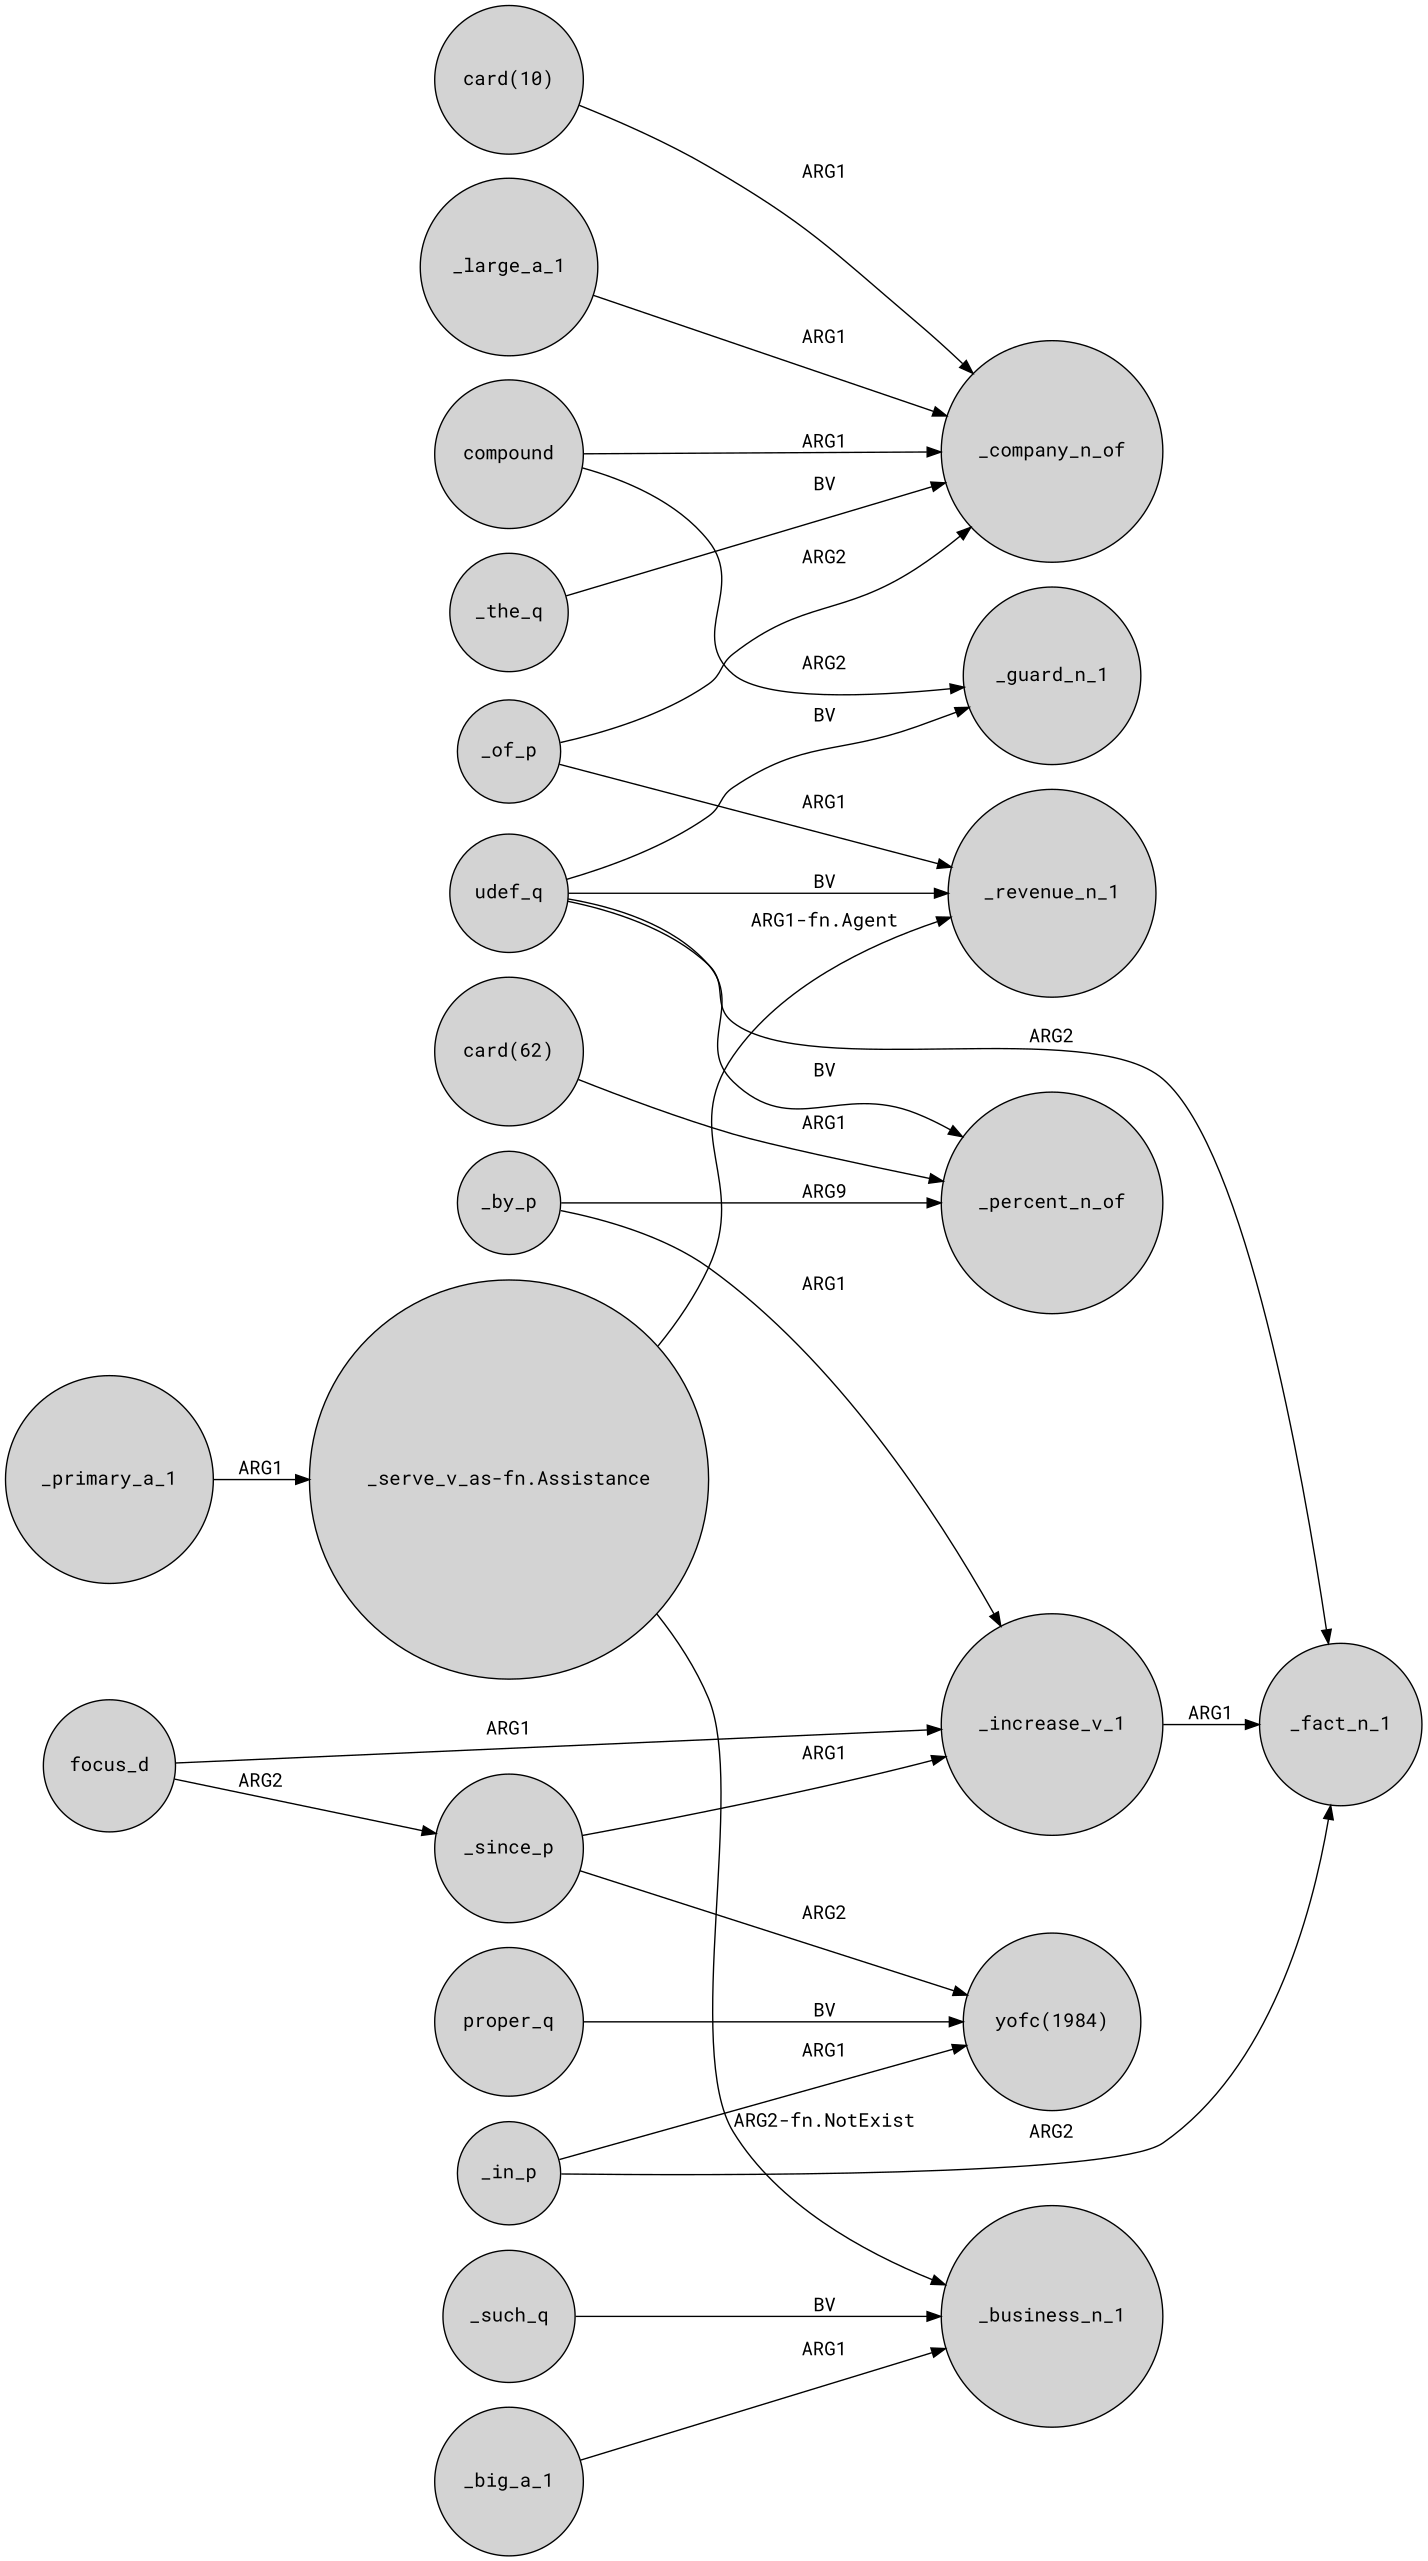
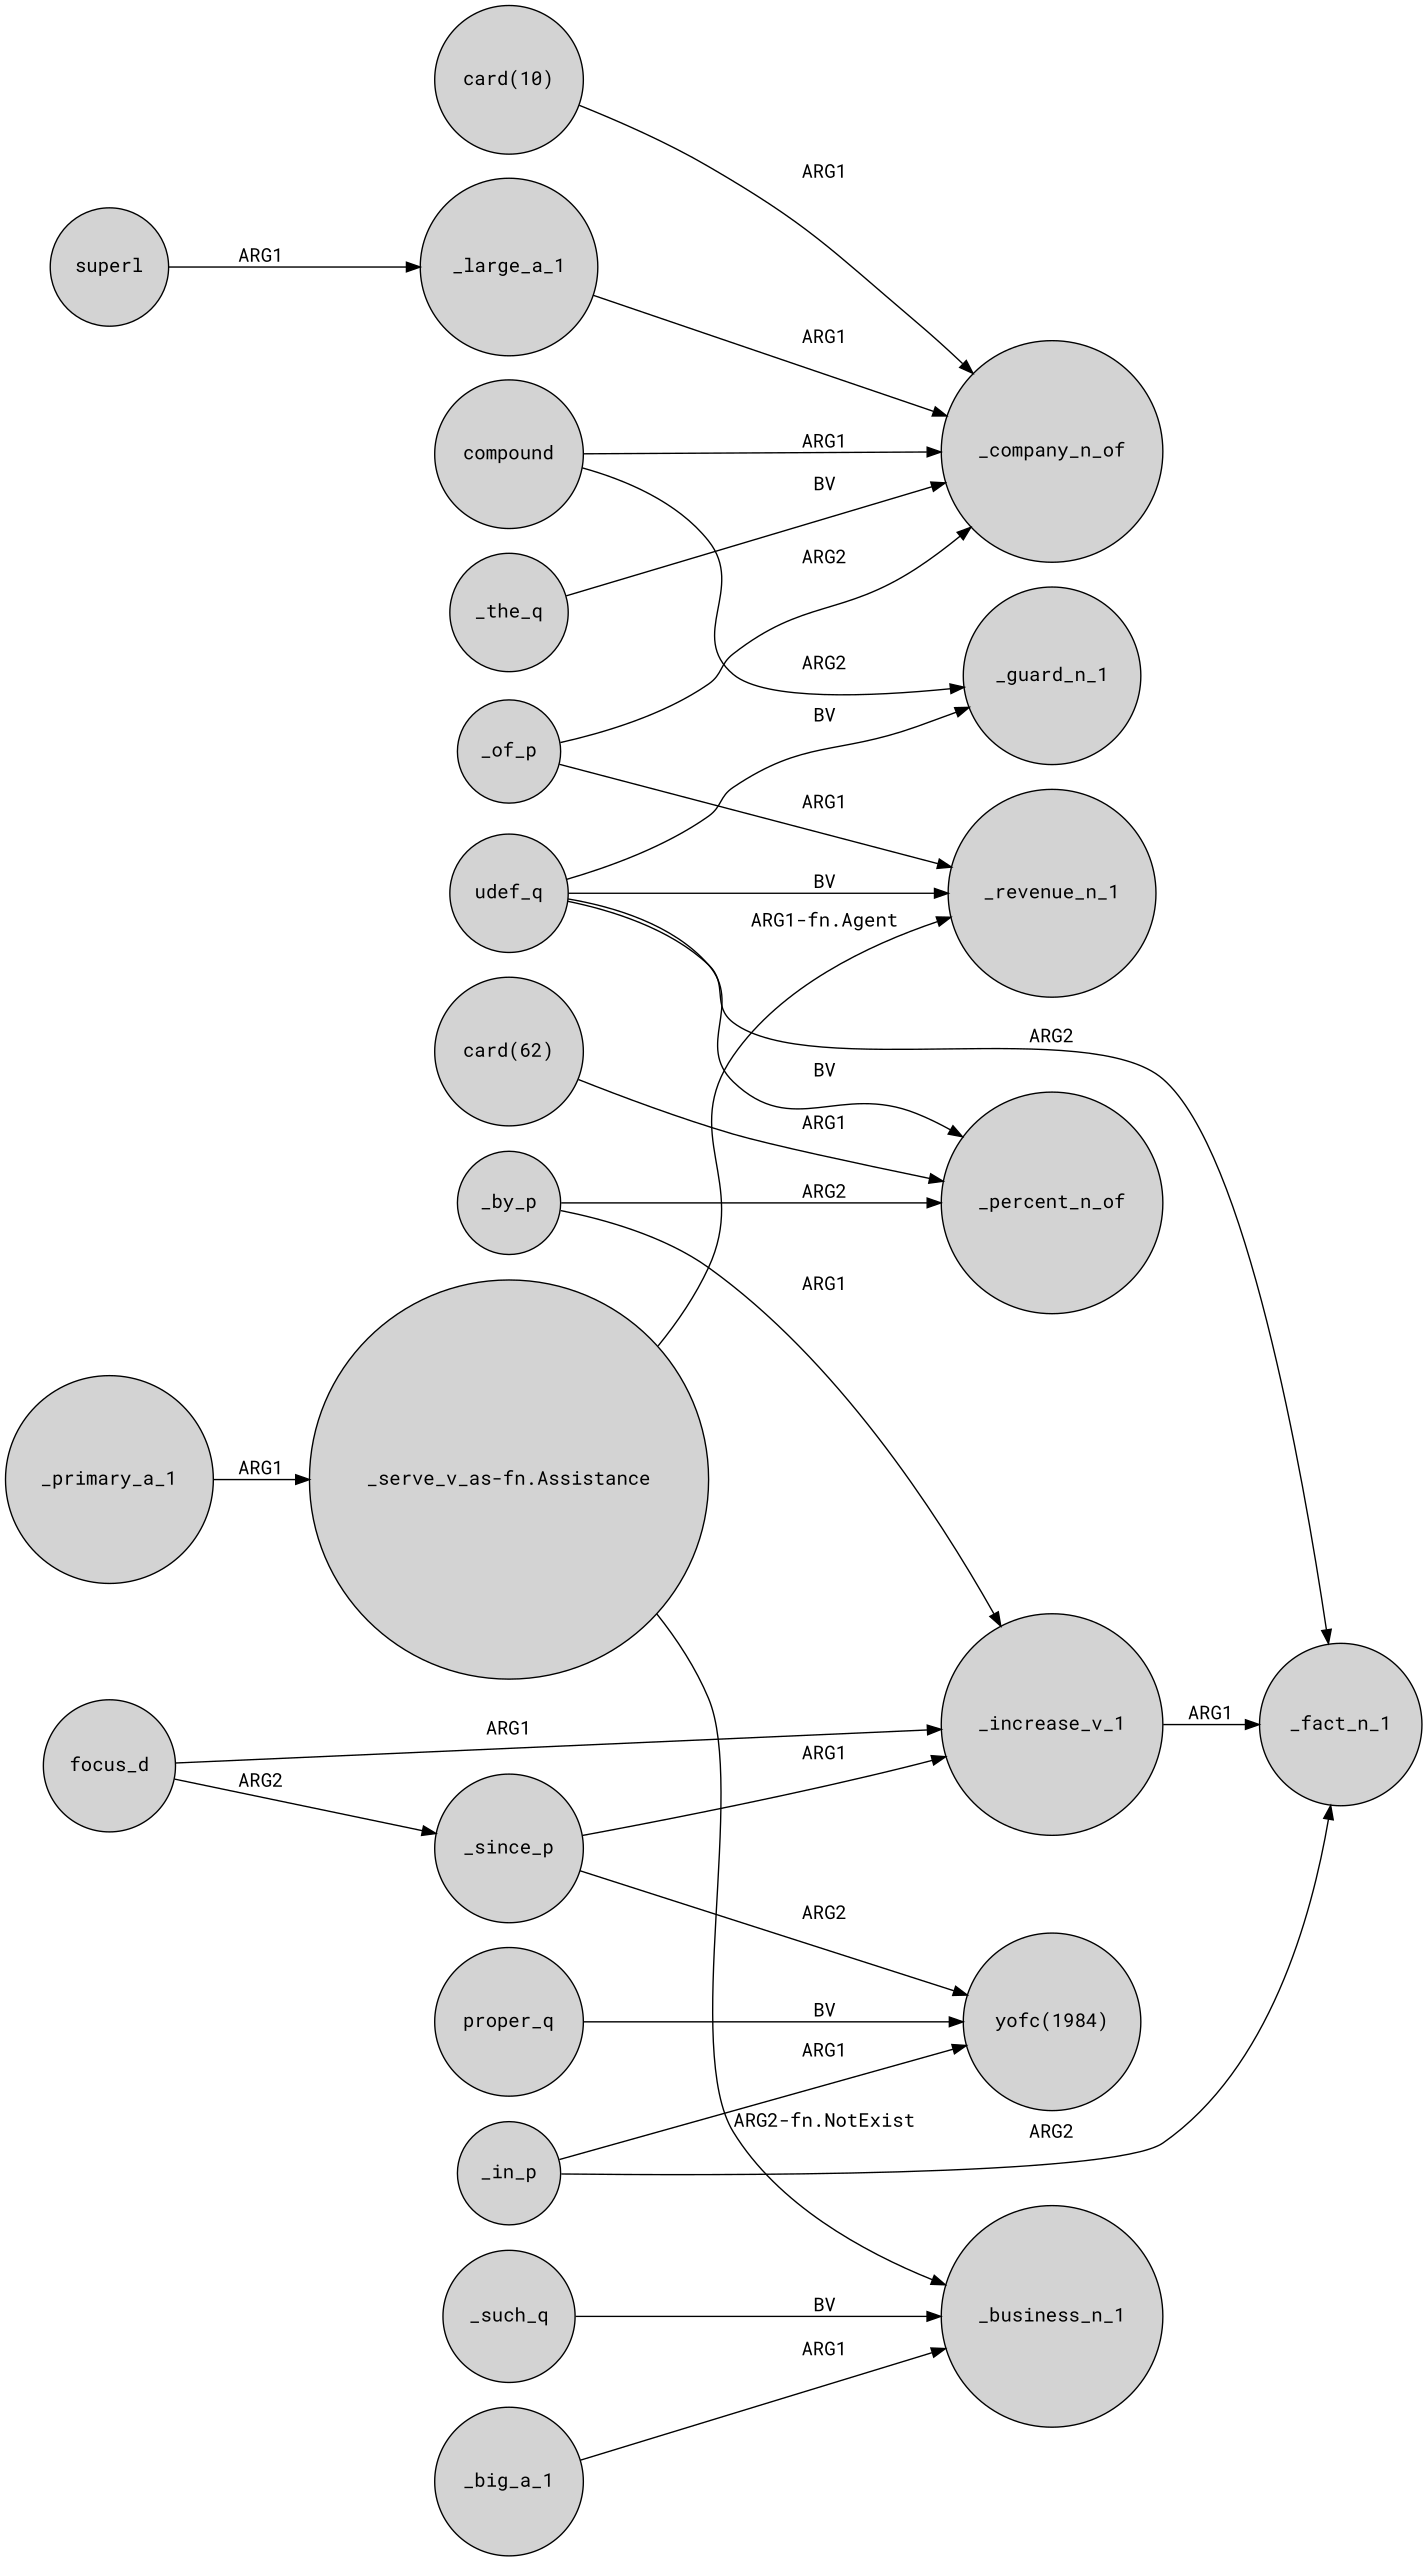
none -> (109, 267)
(825, 1193) -> (825, 1193)
